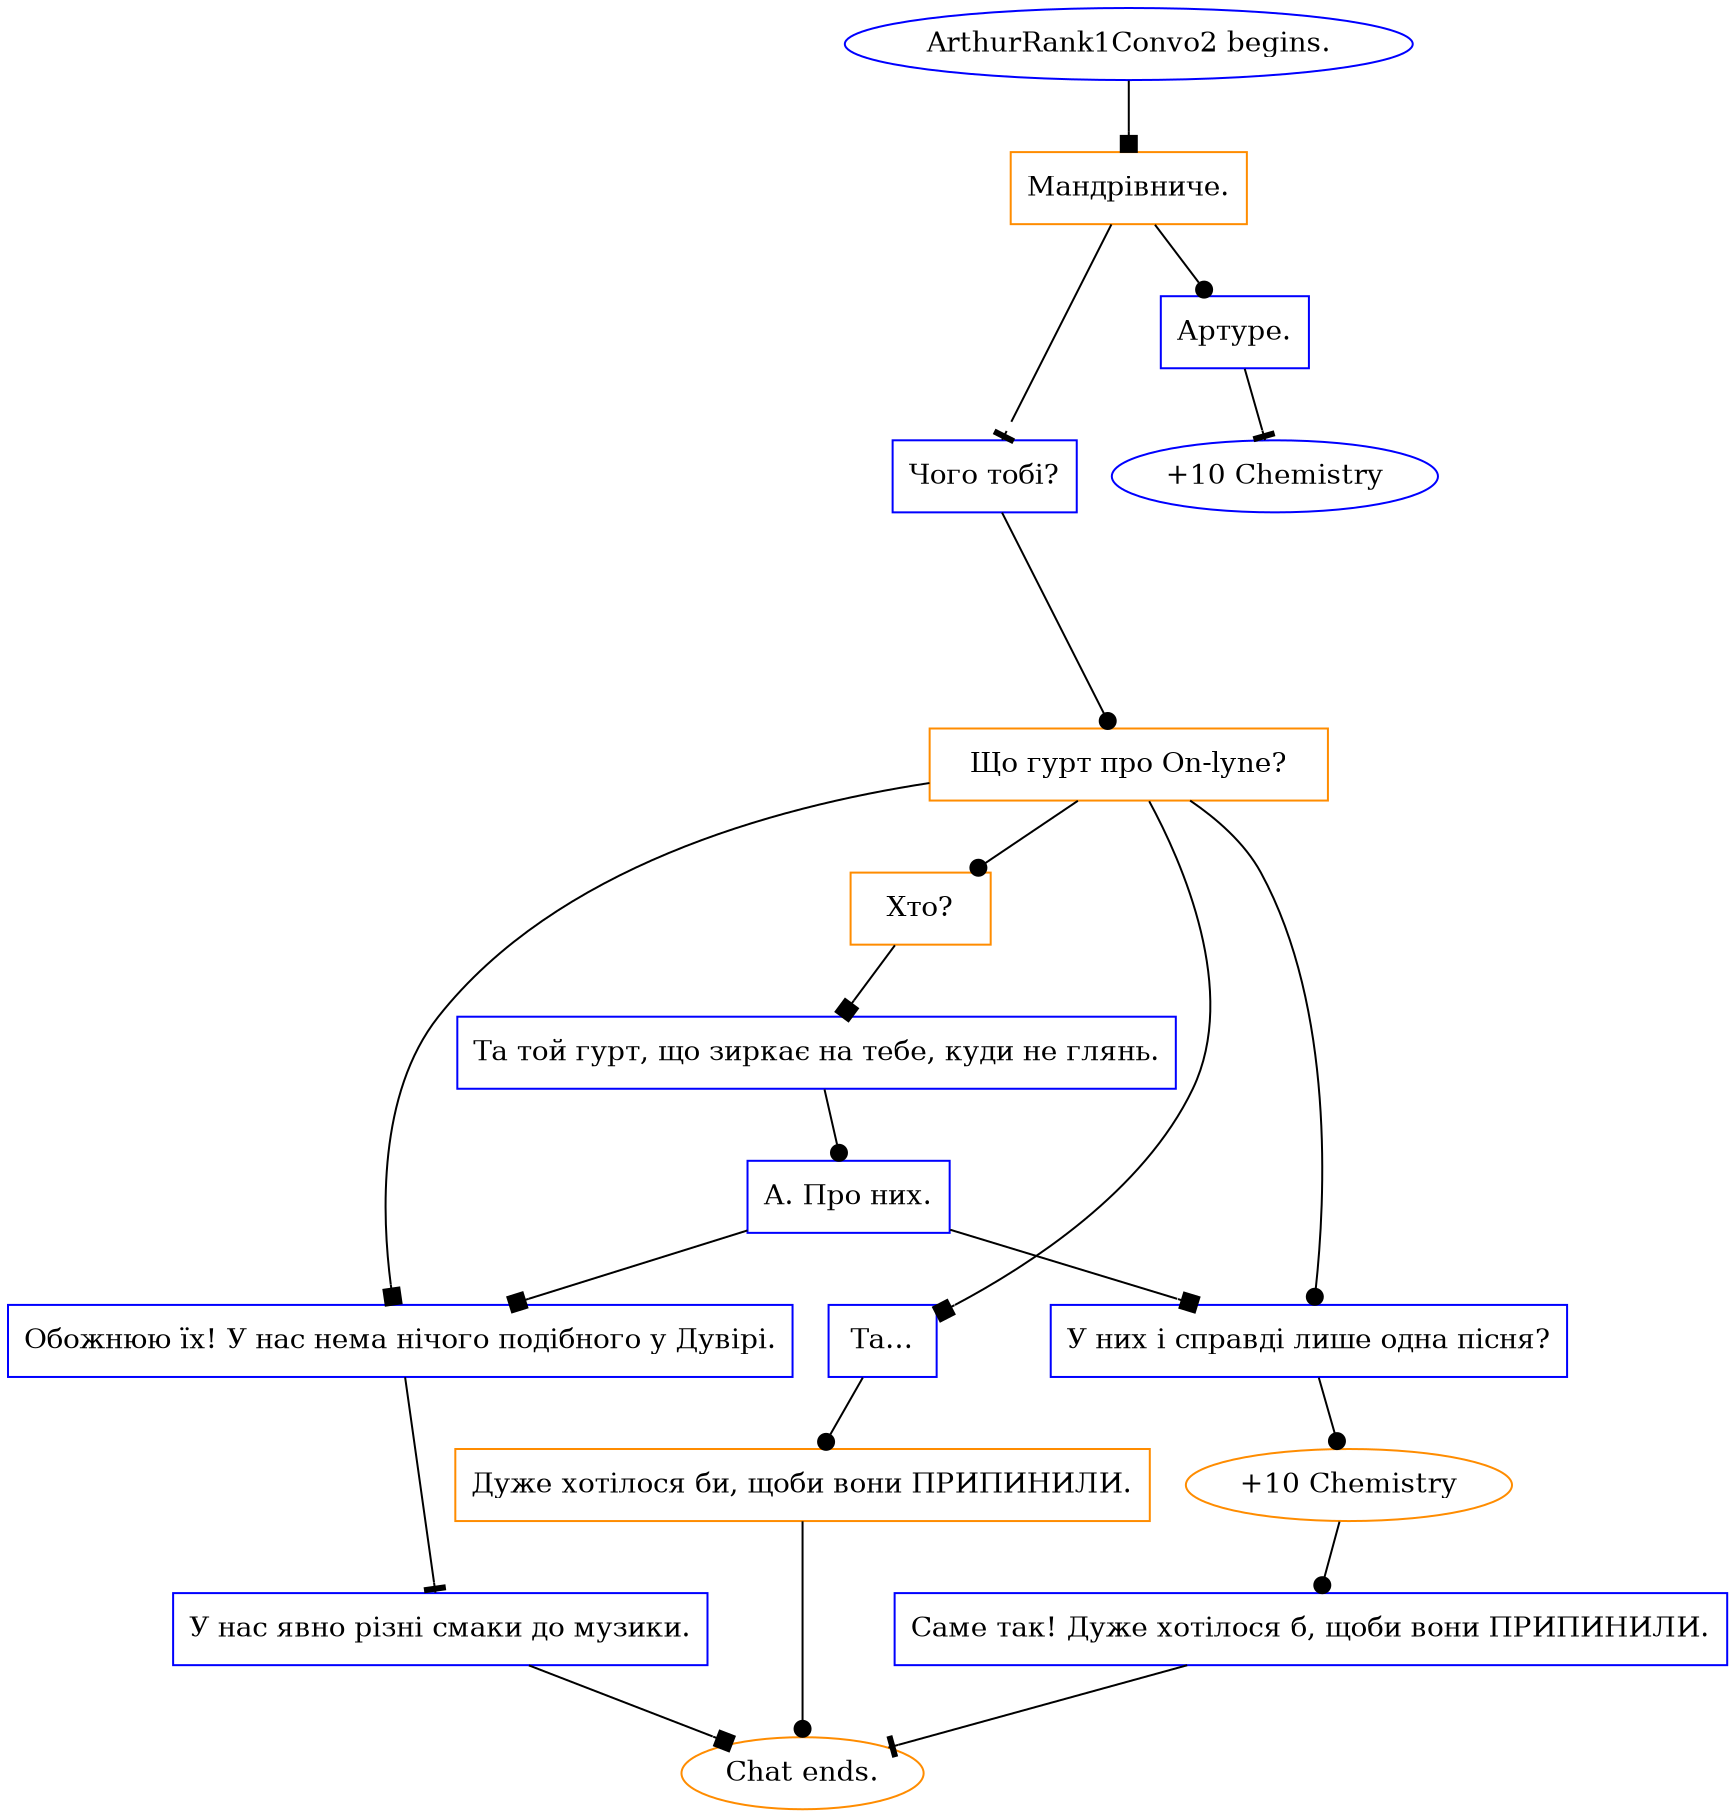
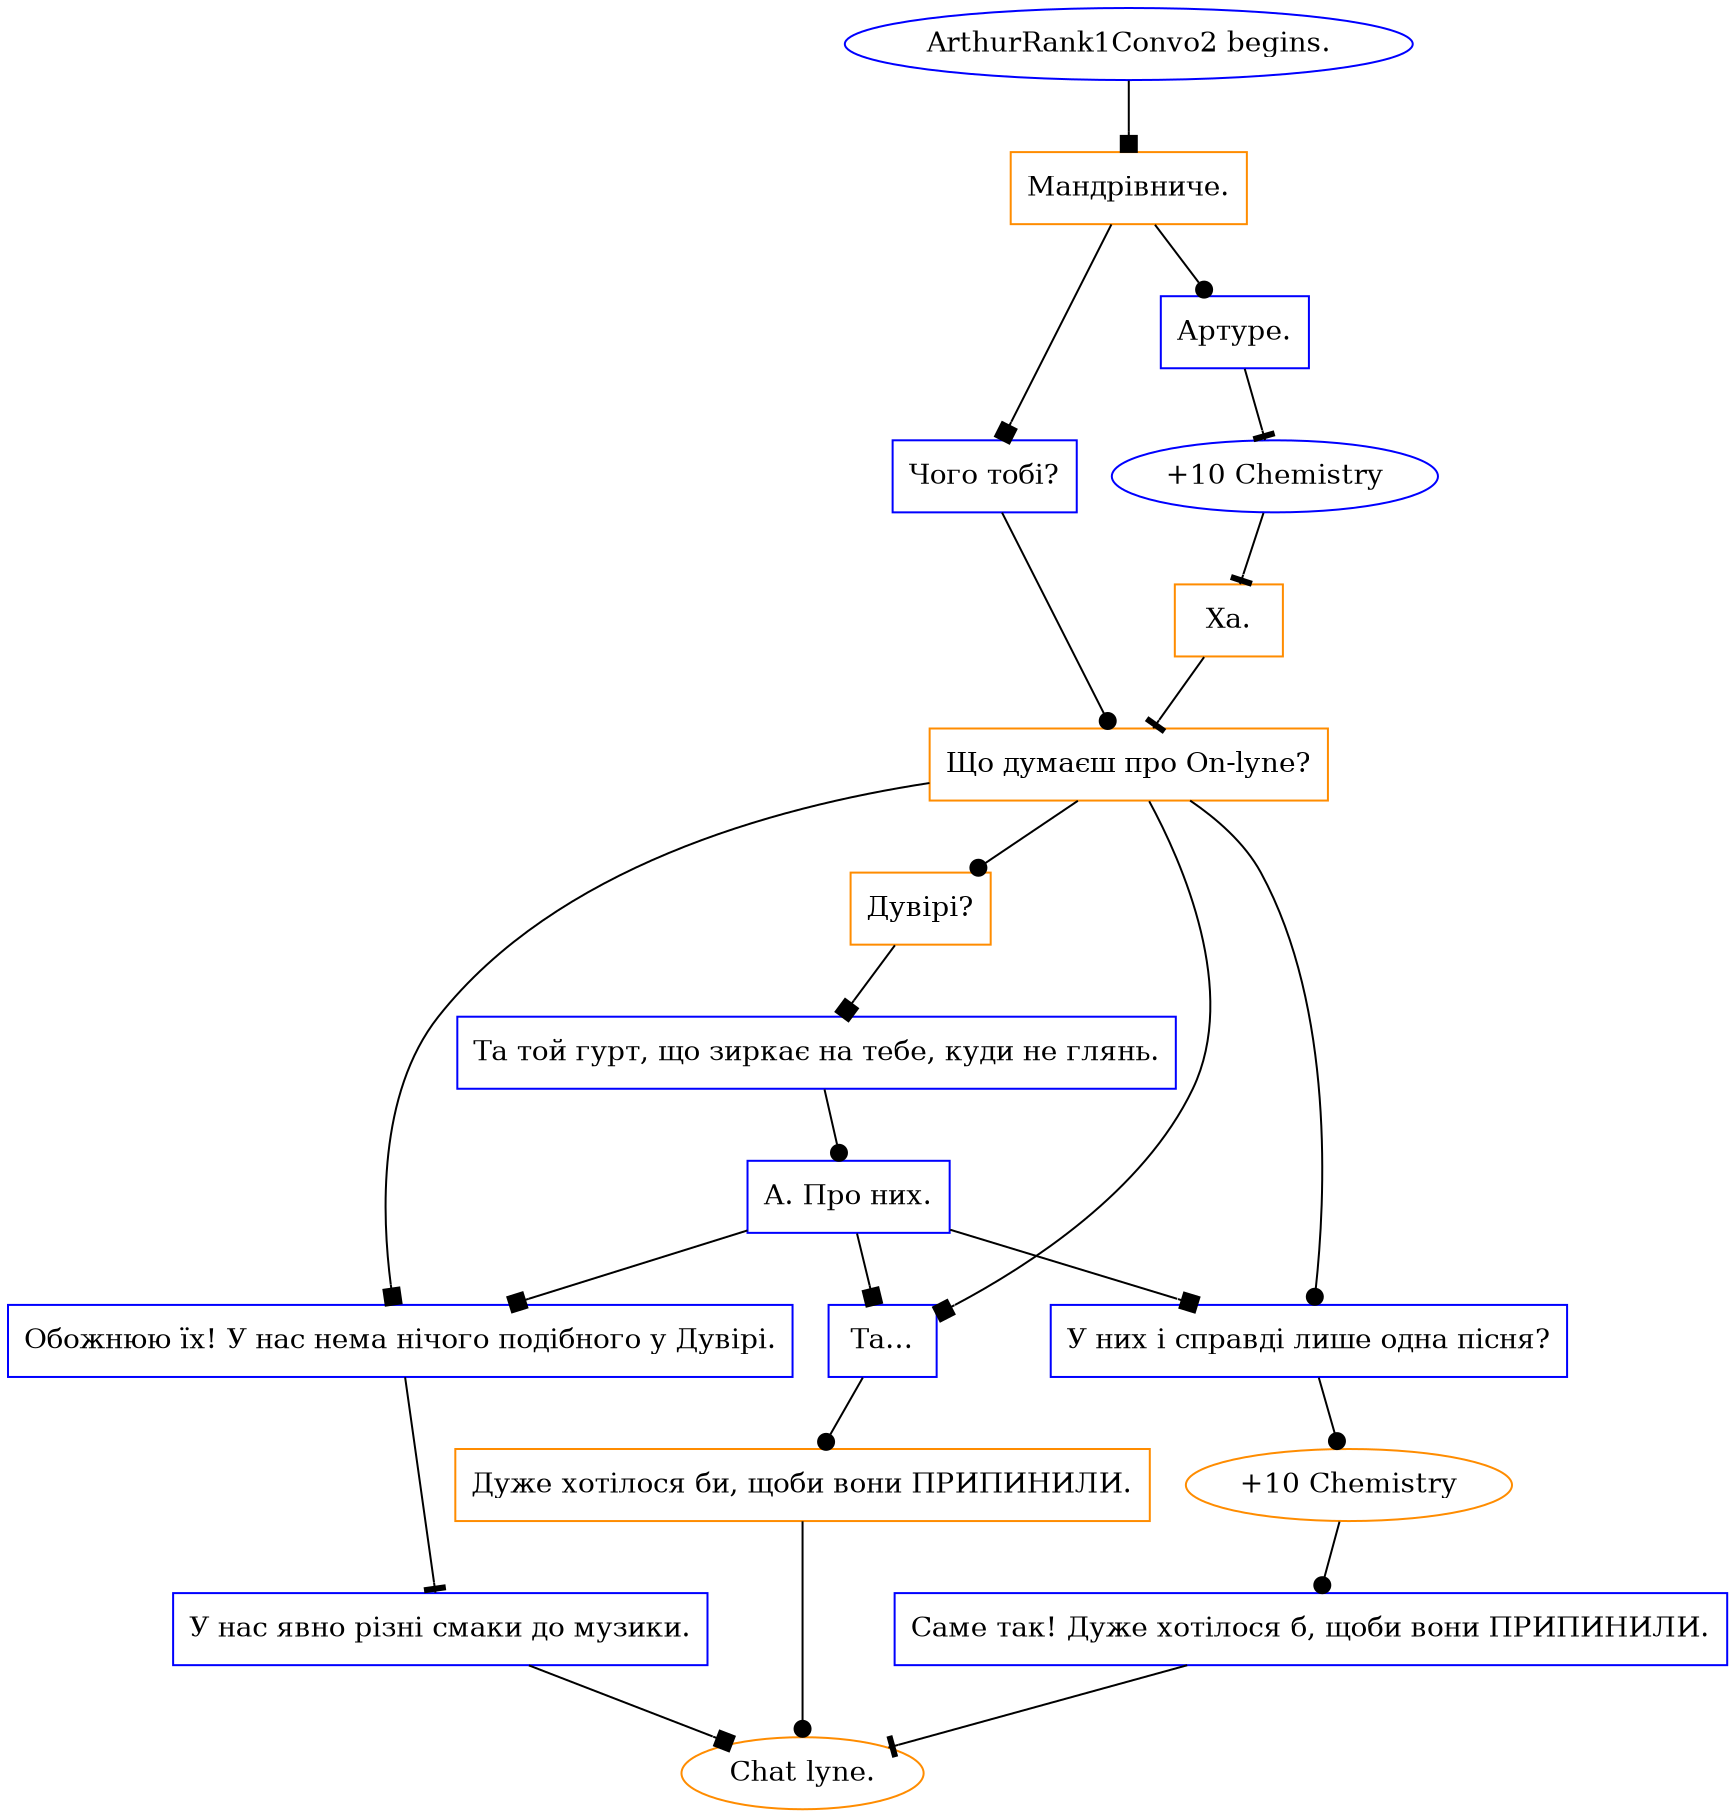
(1061, 323) -> (1061, 323)
none -> (1229, 620)
(1129, 765) -> (1129, 765)
(921, 909) -> (921, 909)
none -> (863, 1259)
(803, 1773) -> (803, 1773)
